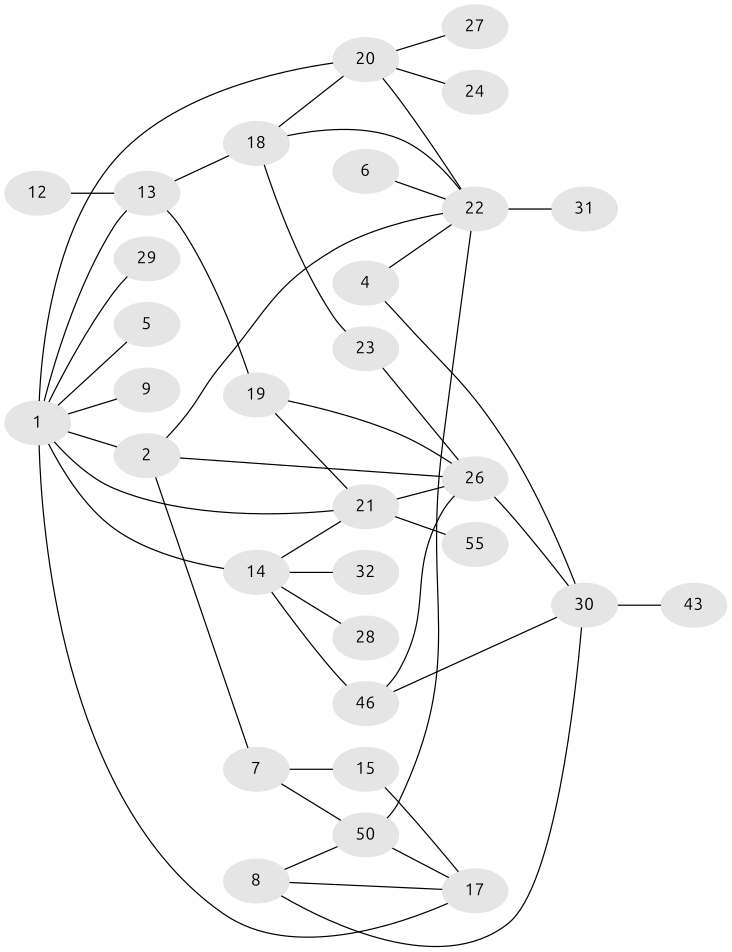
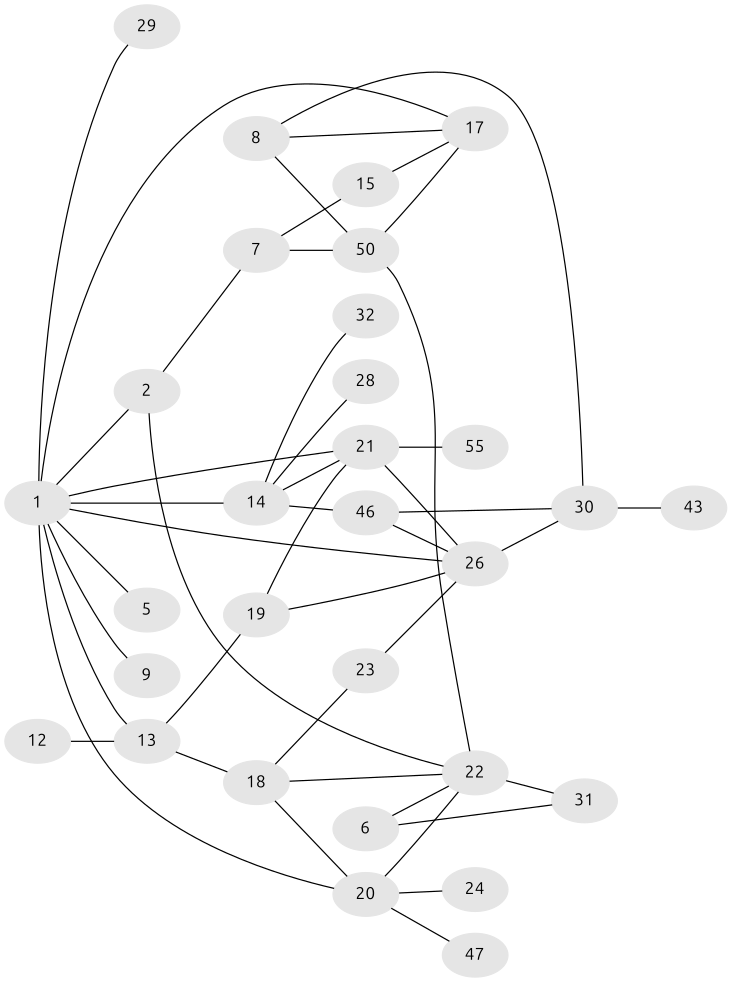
(475, 27) -> (475, 955)
(366, 283) -> none
(311, 467) -> (255, 540)
none -> (475, 815)
